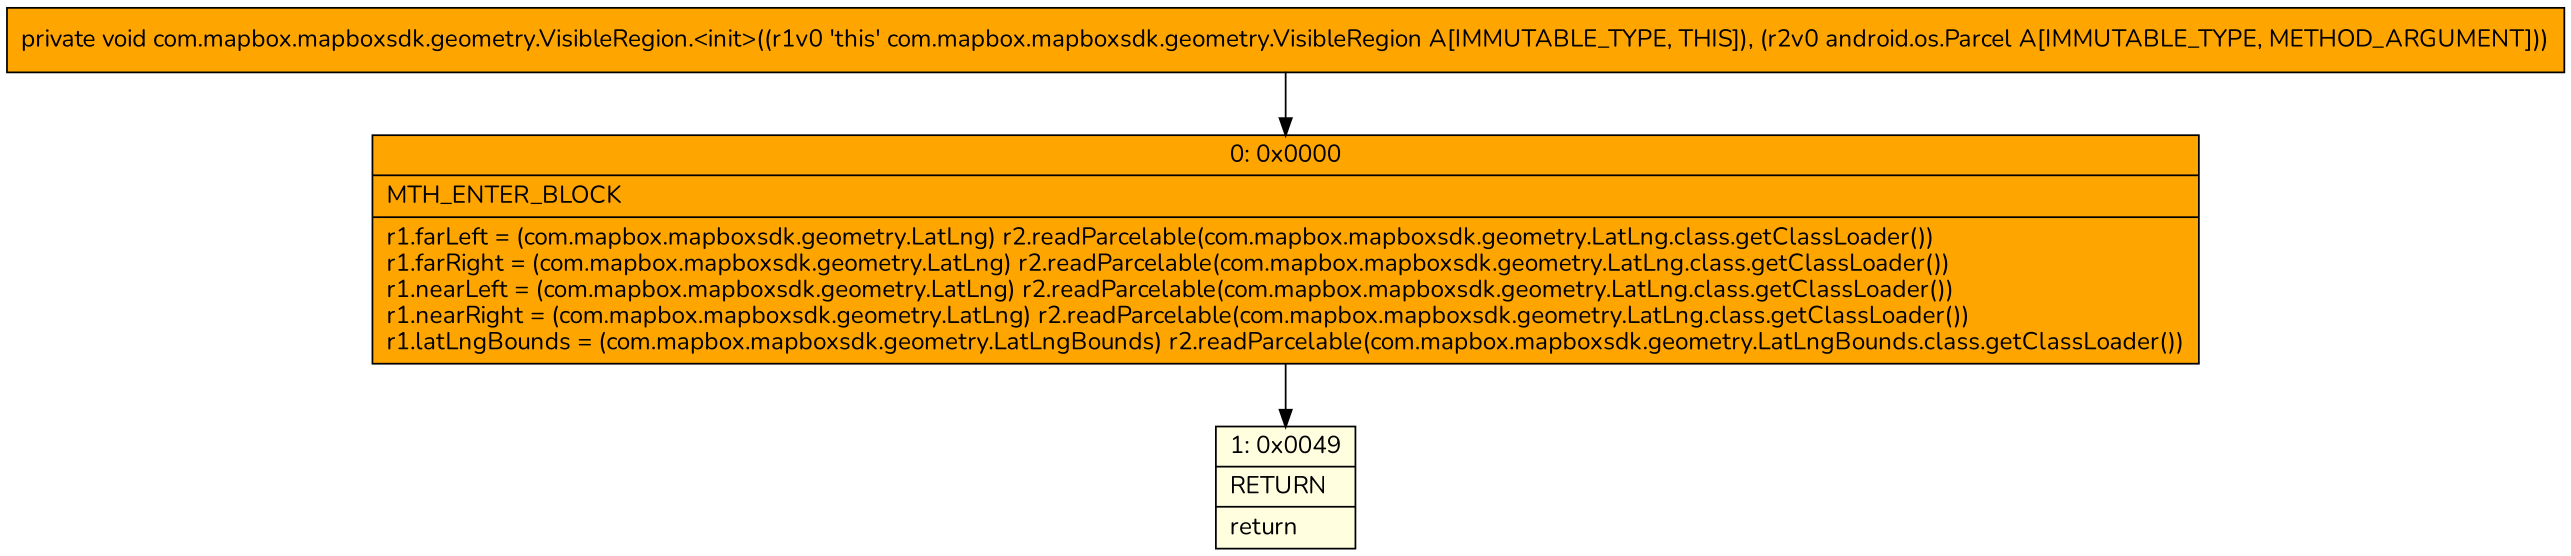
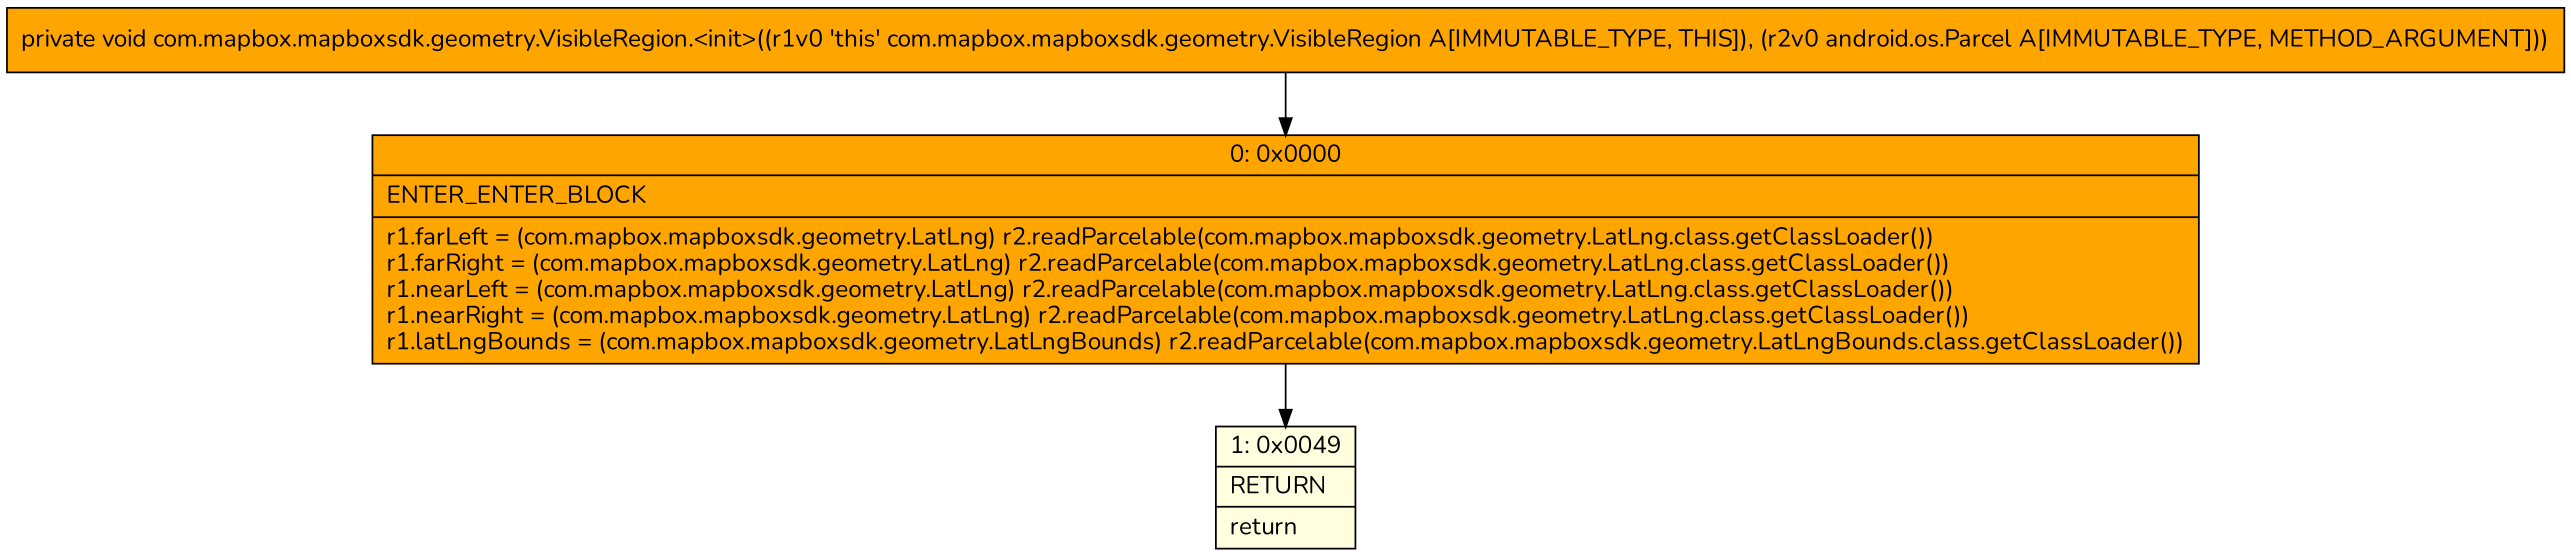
(505, 195) -> (517, 195)
